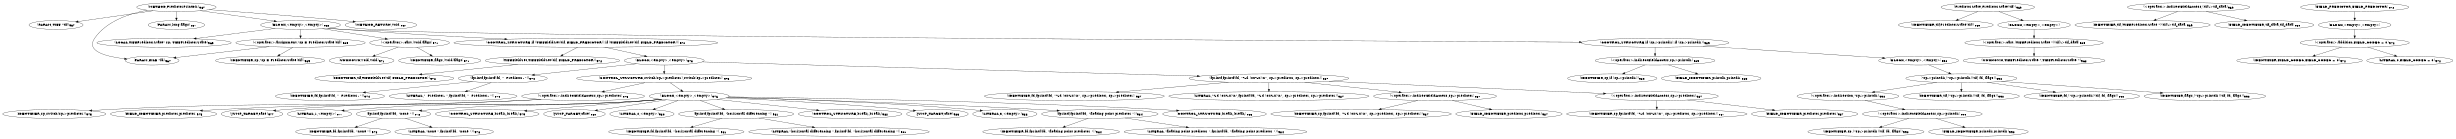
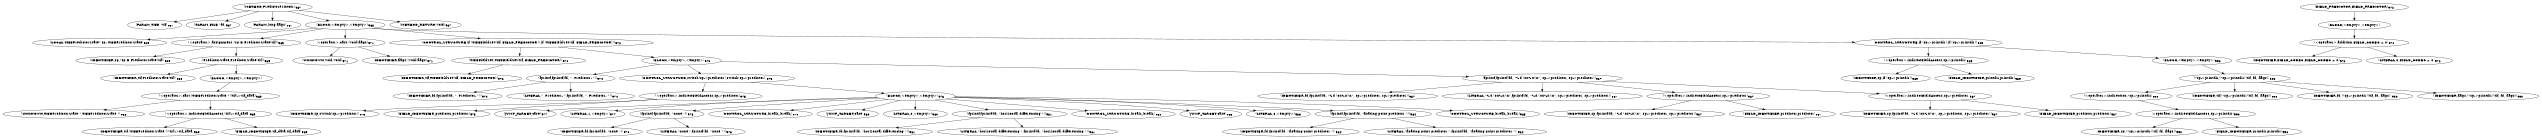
(223, 52) -> (236, 50)
none -> (210, 104)
